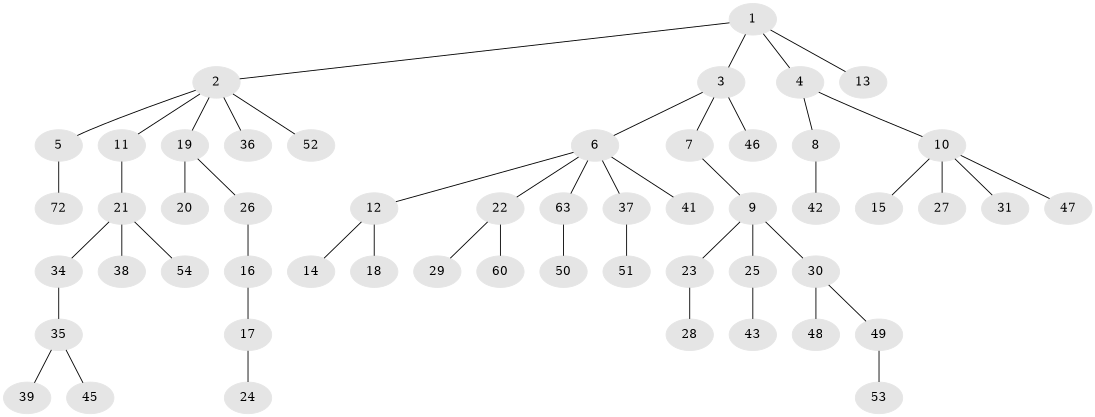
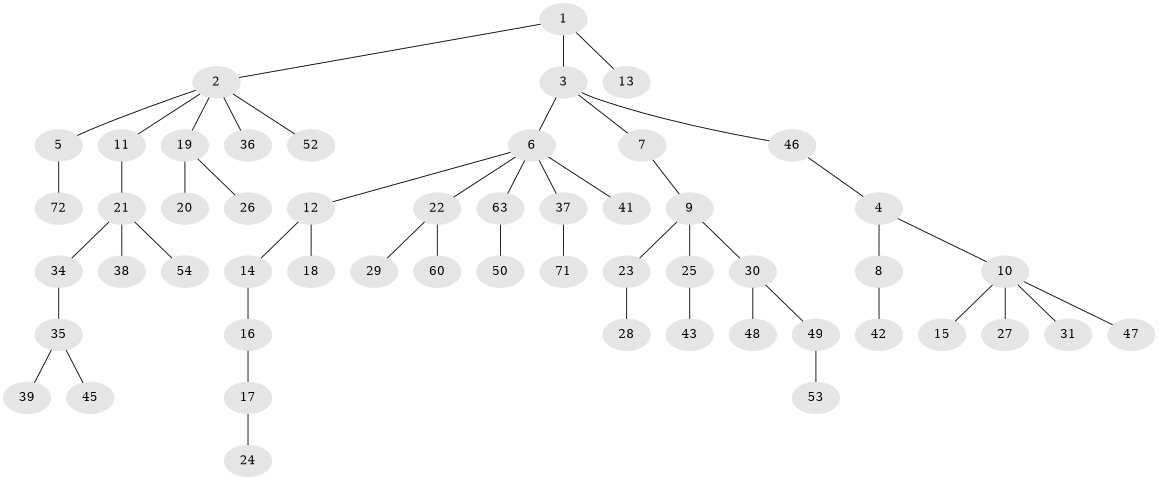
(776, 51) -> (836, 177)
(248, 240) -> (248, 303)
(627, 272) -> (564, 272)
